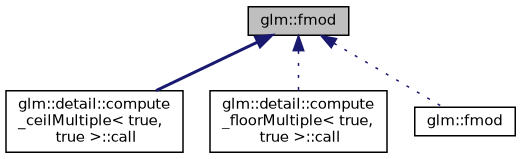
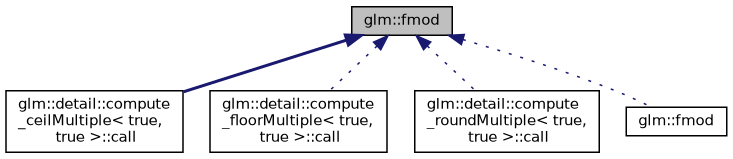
none -> (507, 122)
